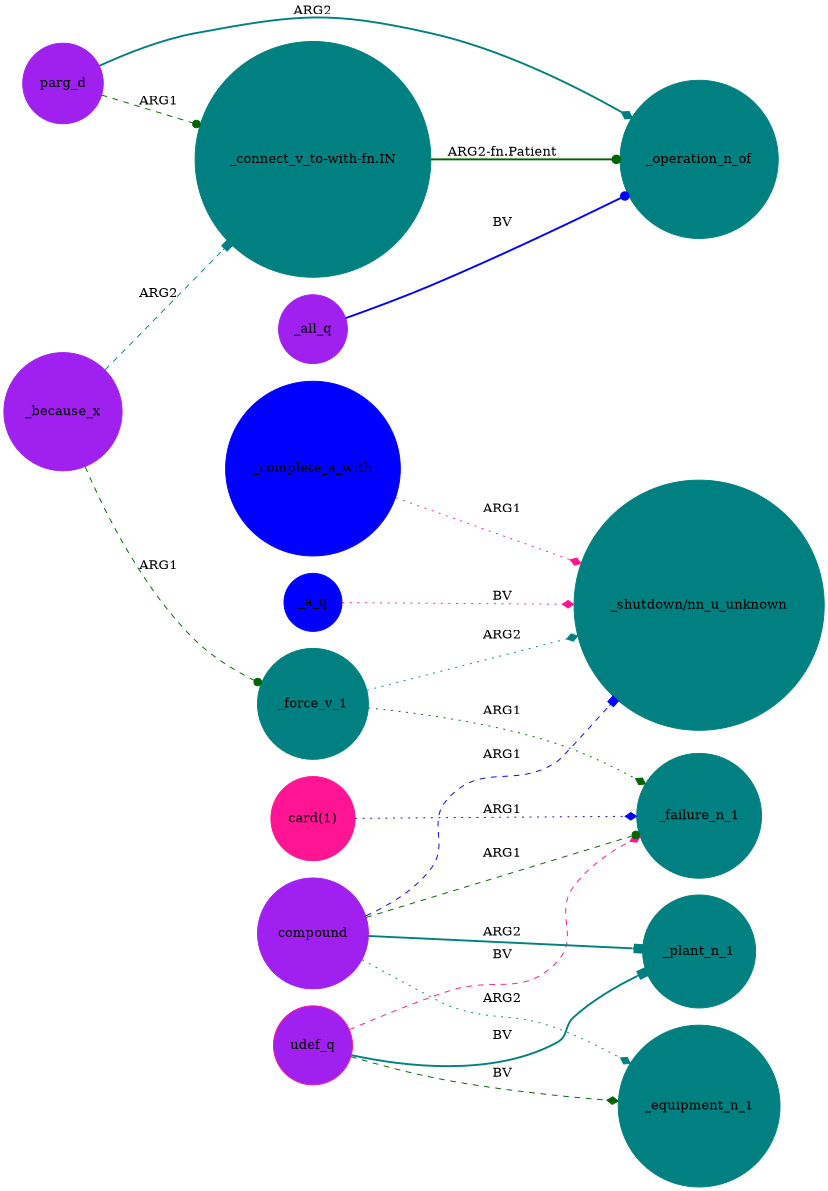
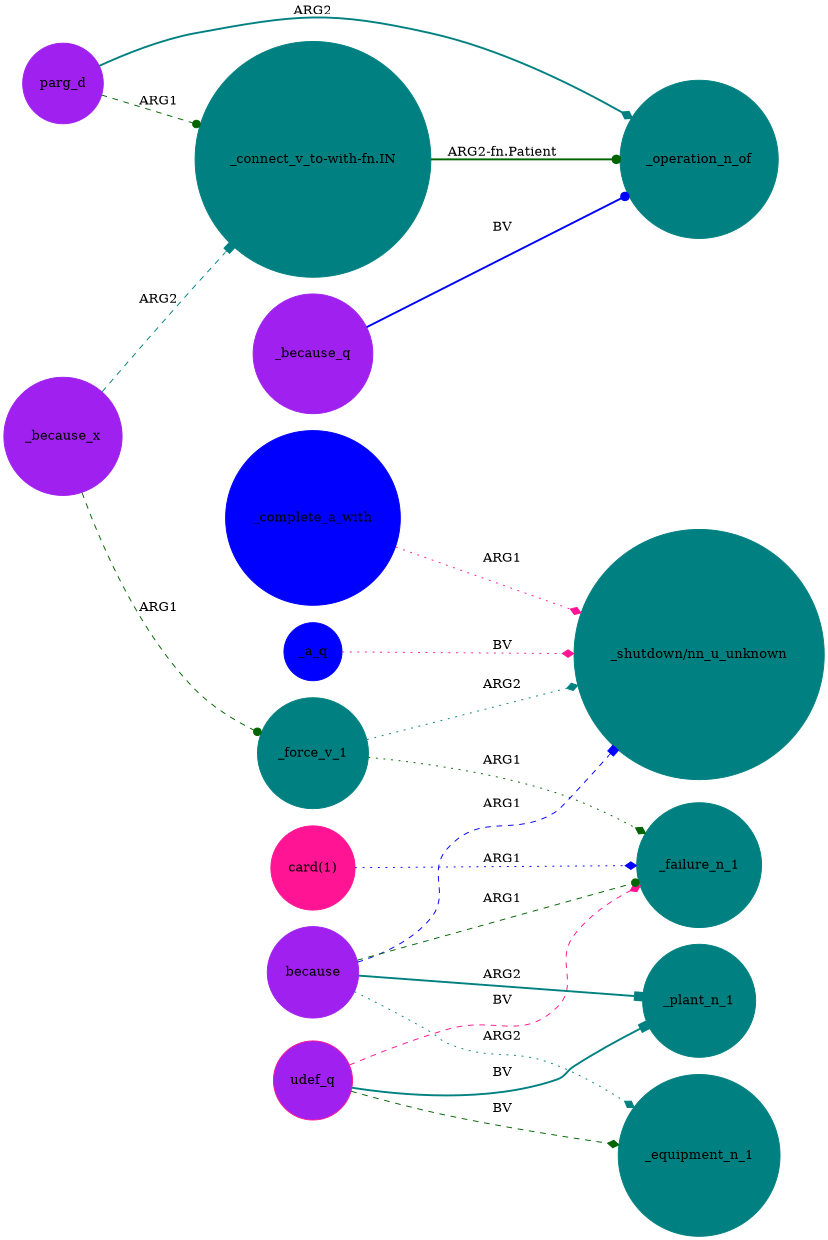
(313, 329) -> (313, 354)
(313, 933) -> (313, 972)
